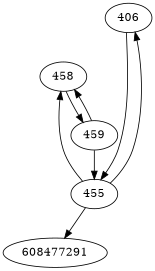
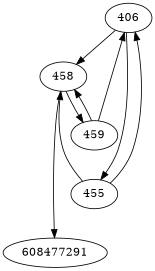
none -> (99, 45)
(94, 161) -> (110, 81)
(77, 220) -> (54, 160)
